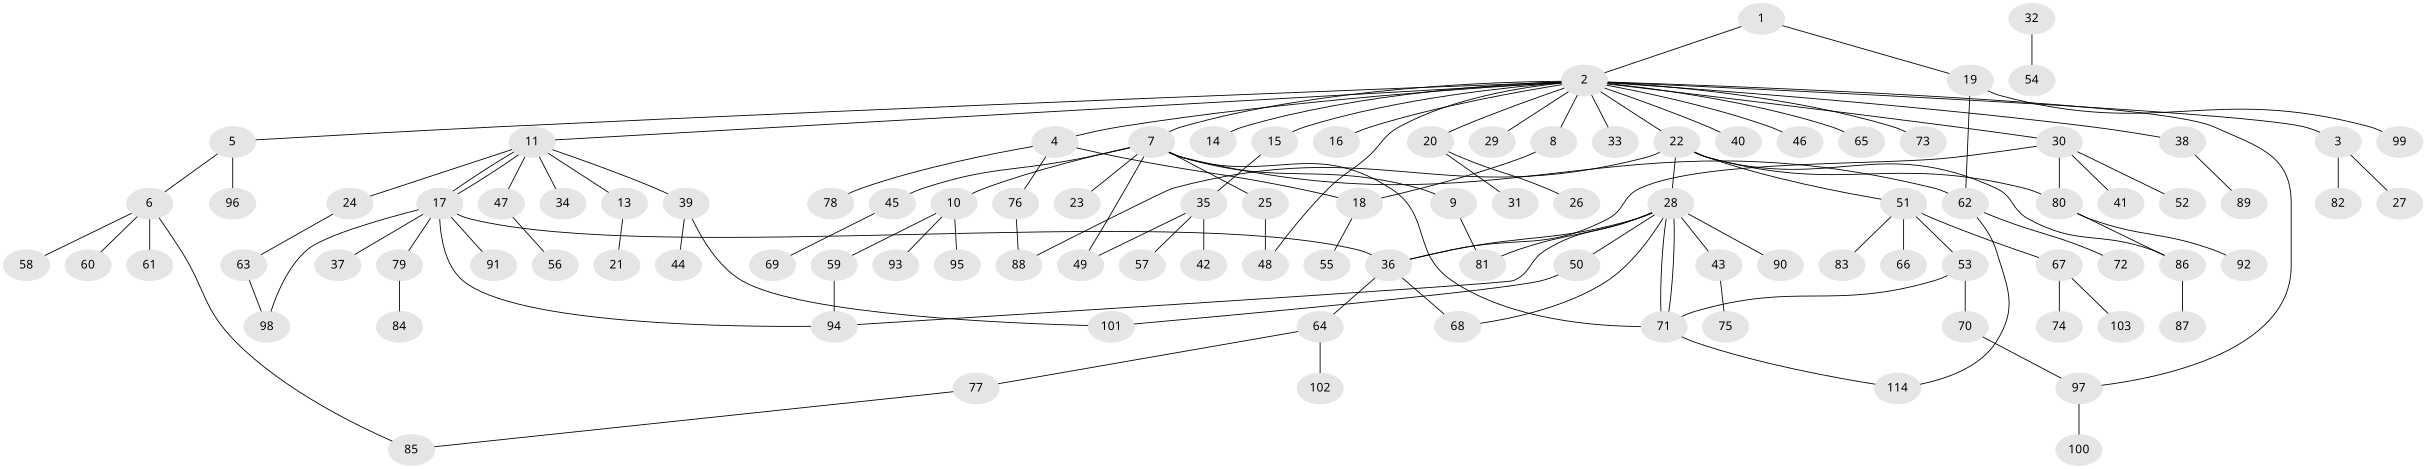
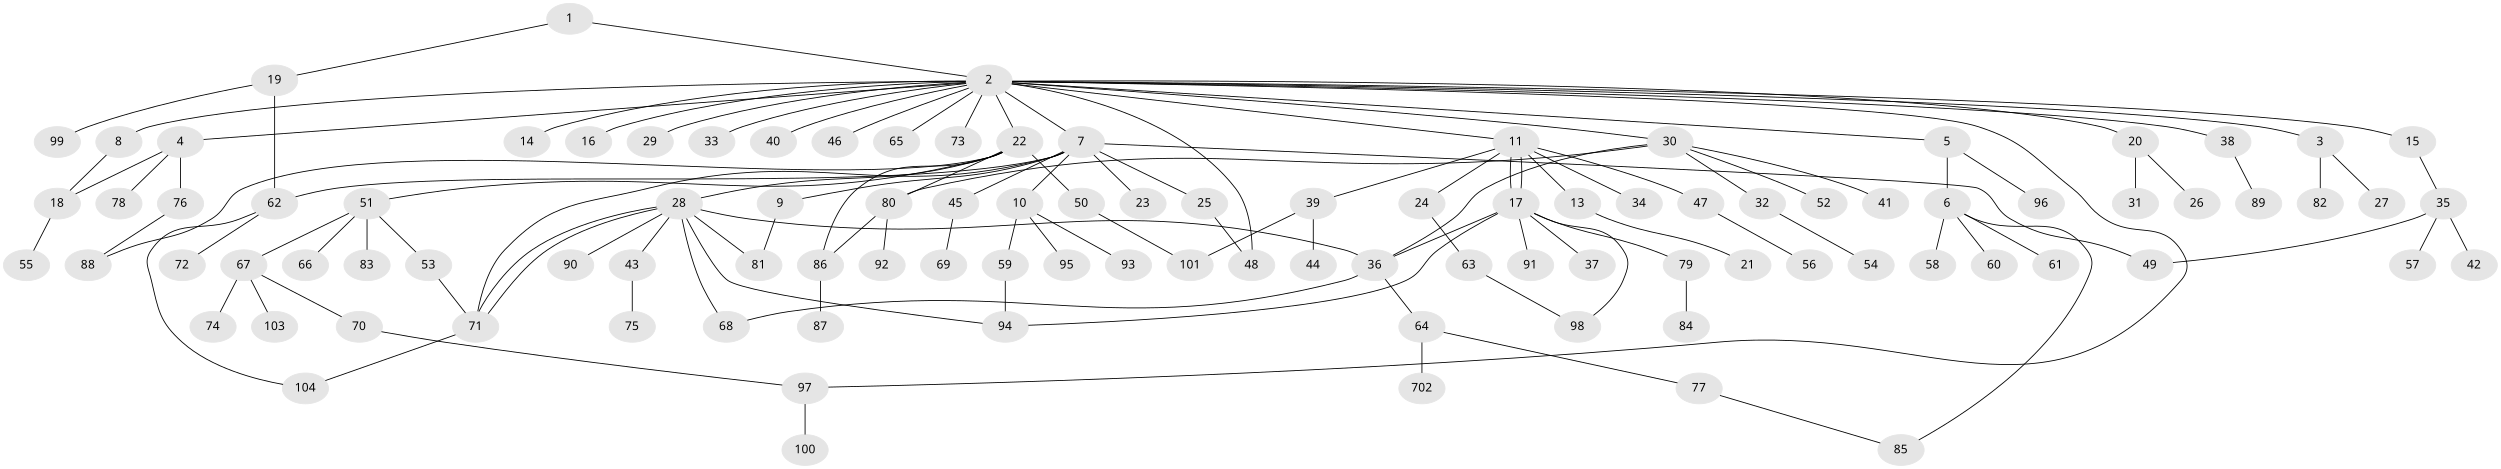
none -> (1722, 177)
(1624, 234) -> (1055, 177)
(1965, 296) -> (302, 296)
(1320, 388) -> (1422, 388)
(1898, 388) -> (305, 388)
